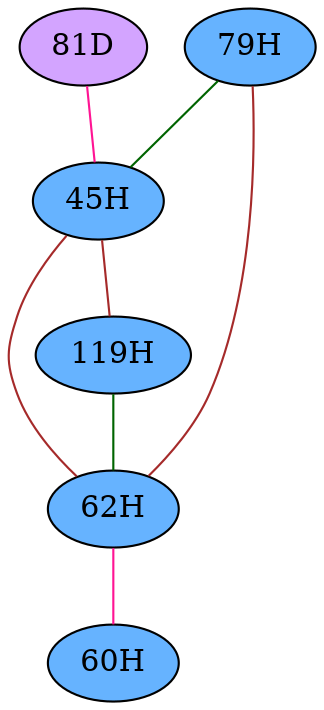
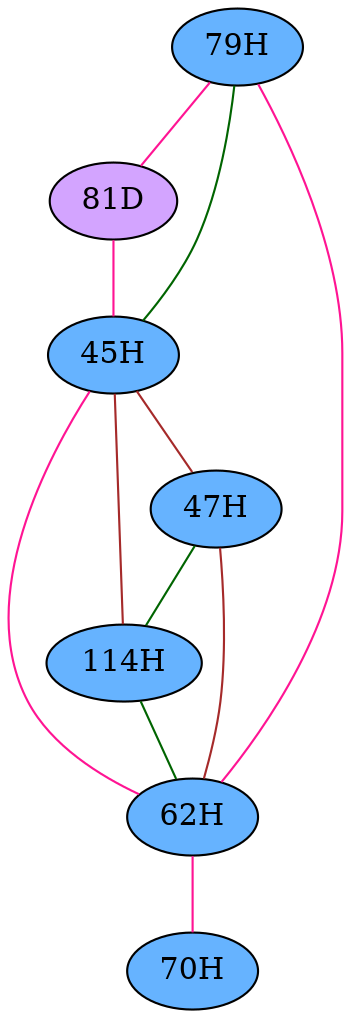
none -> (175, 124)
(239, 293) -> (342, 441)
(113, 355) -> (124, 663)
(9, 359) -> (9, 613)
none -> (216, 509)
(113, 663) -> (193, 971)
